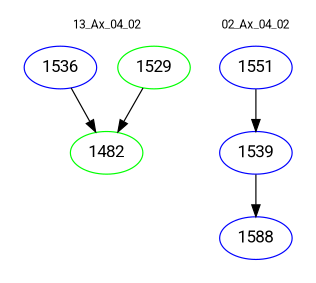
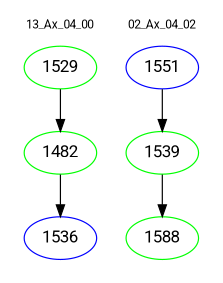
(107, 25) -> (60, 25)
(80, 105) -> (60, 190)
(256, 153) -> (162, 153)
(256, 238) -> (162, 238)
